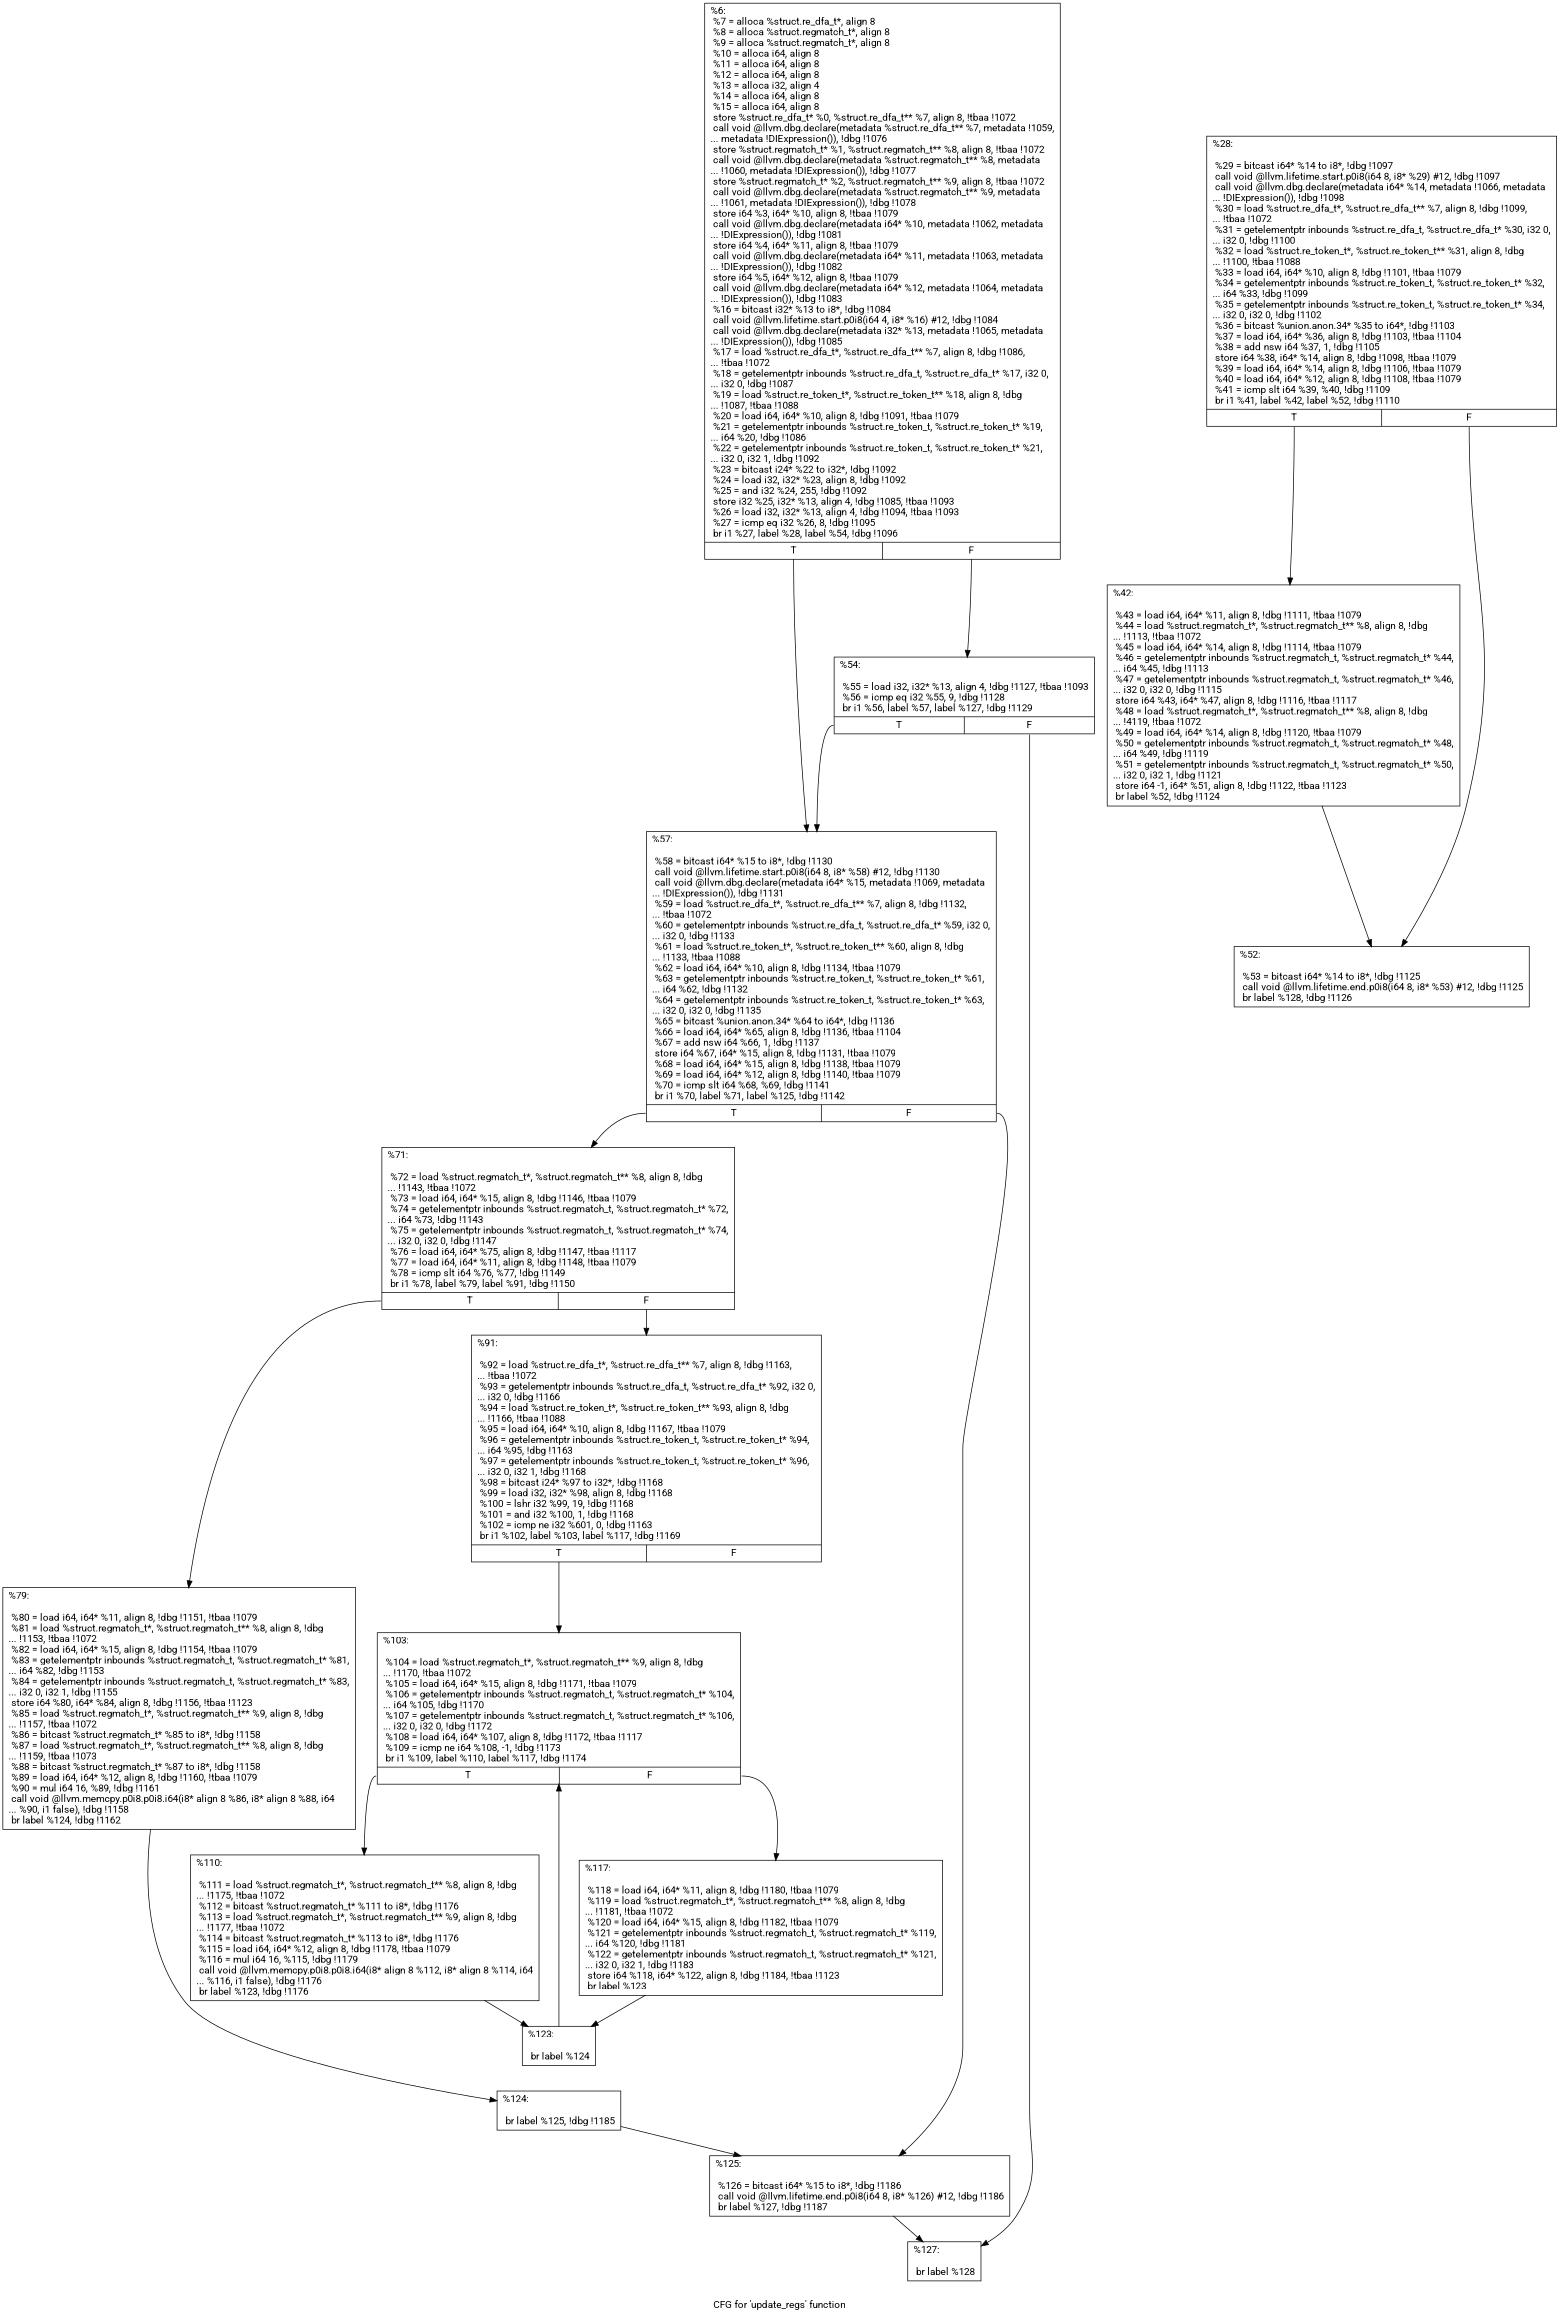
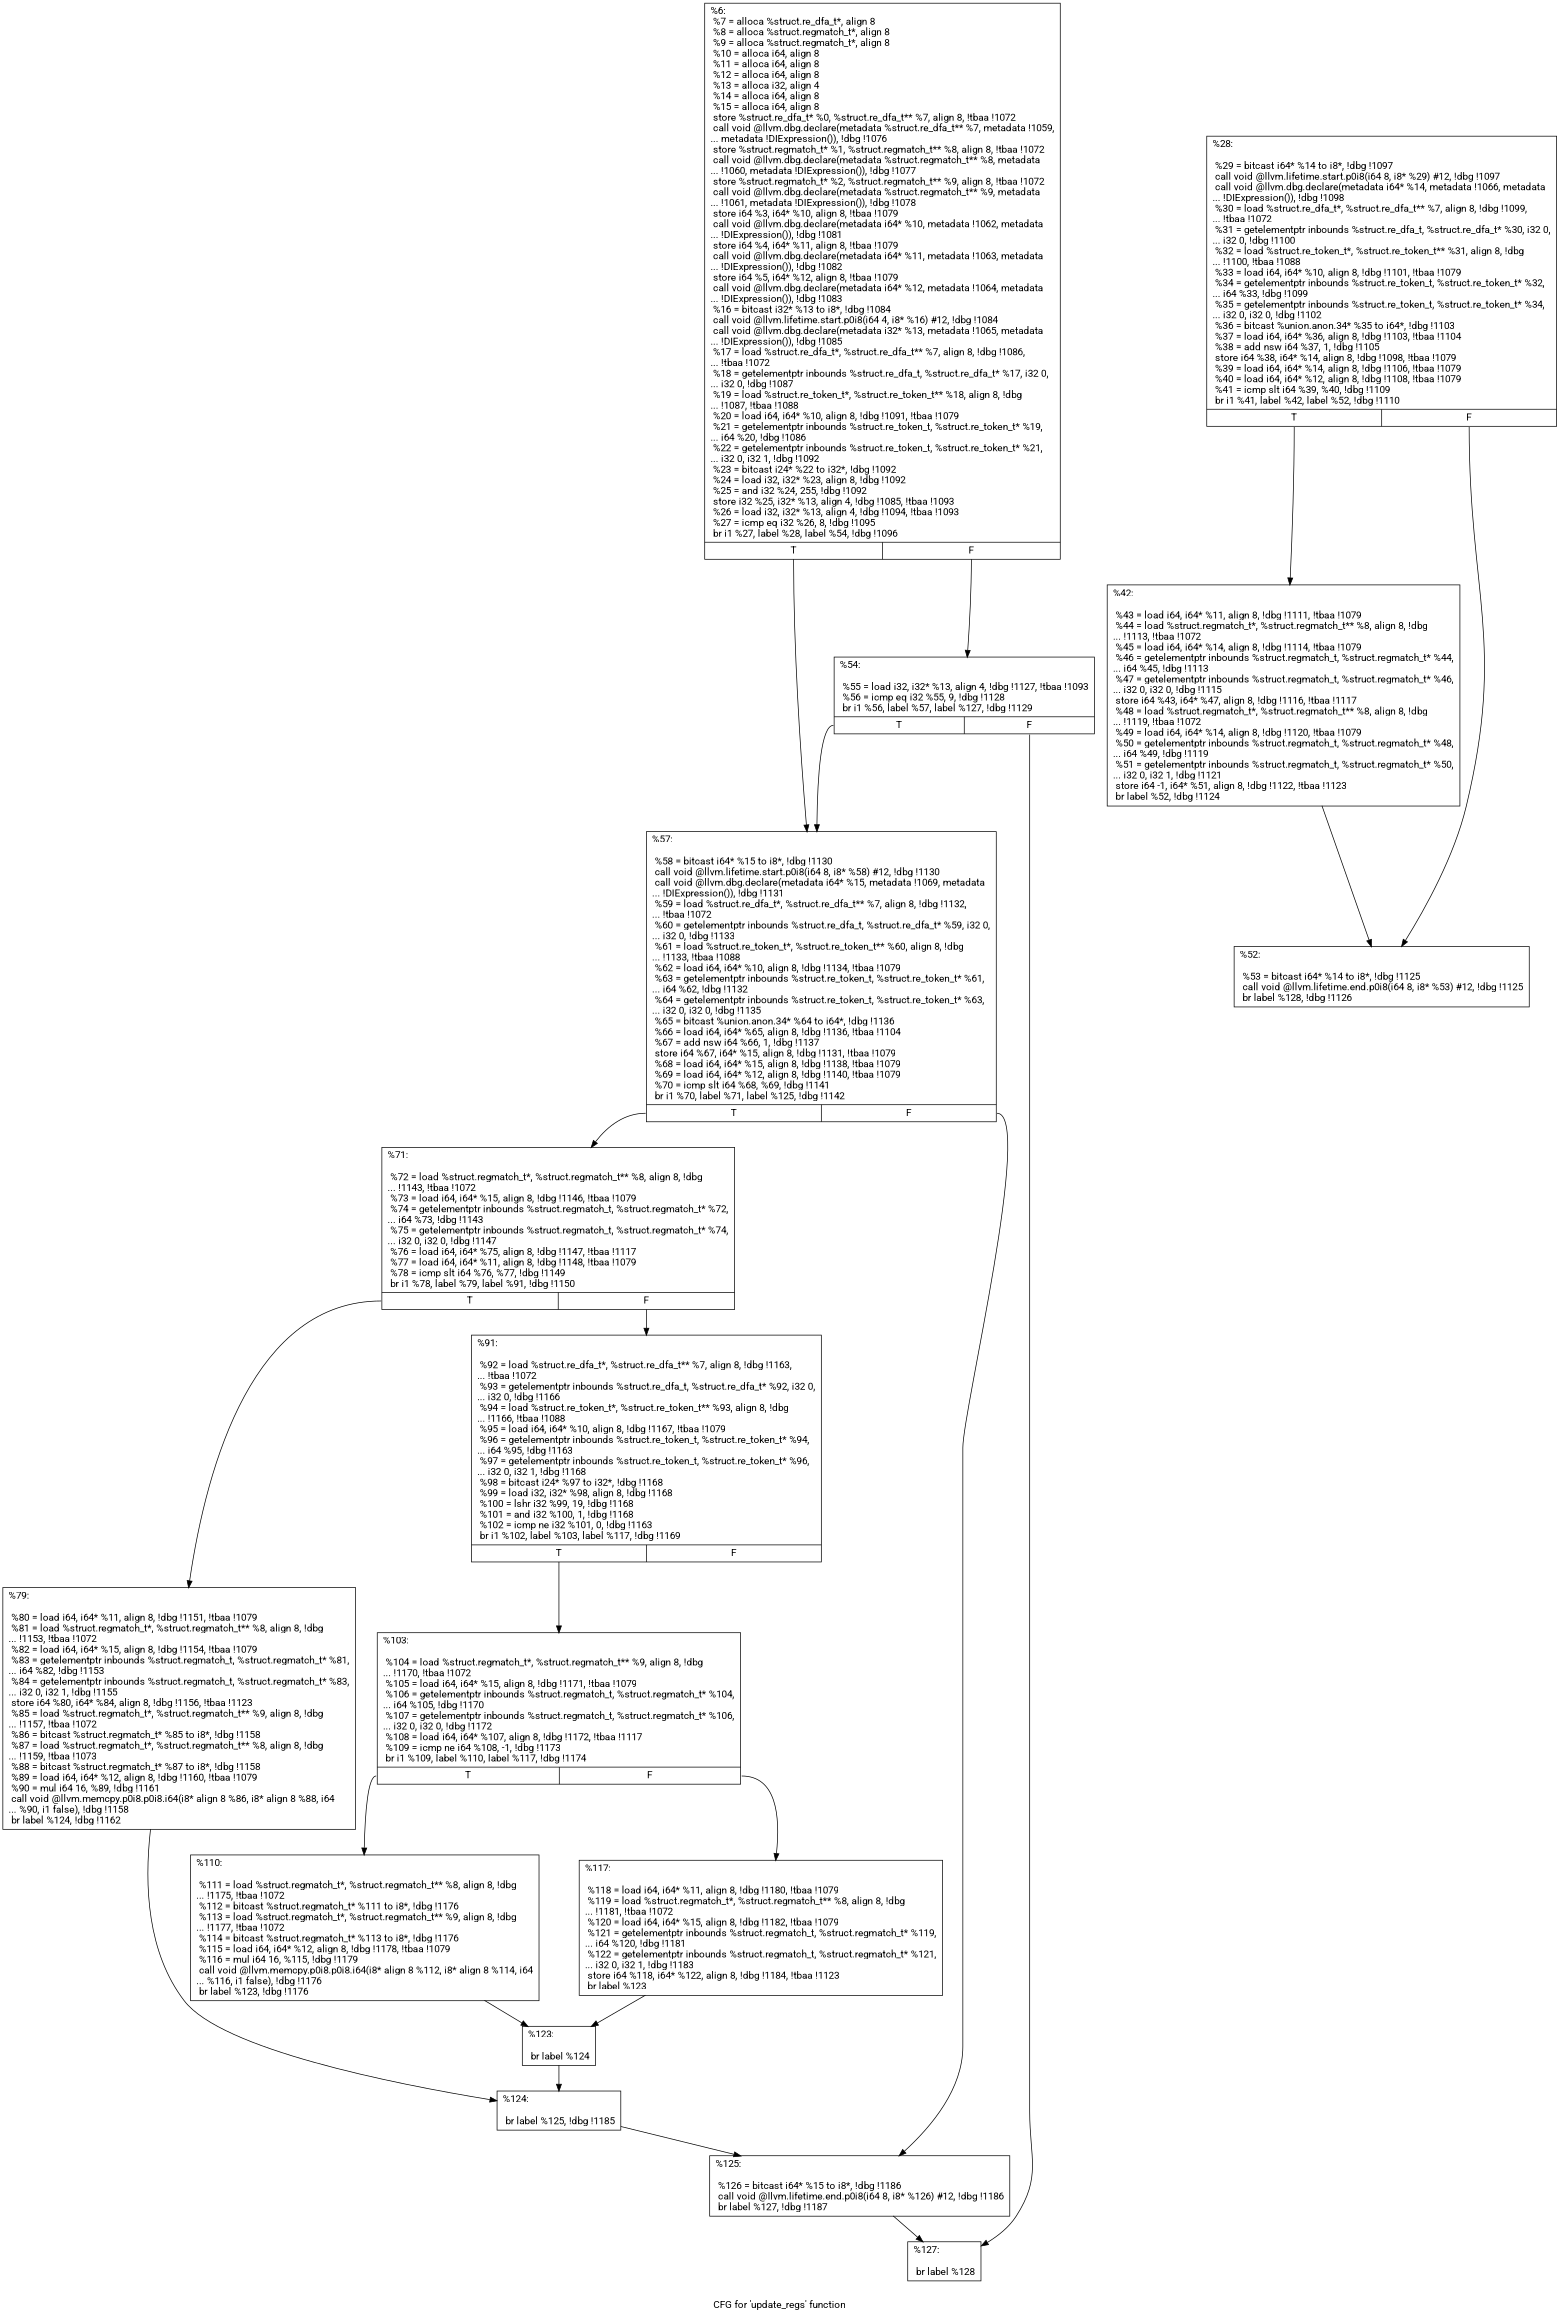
(1157, 722) -> (1157, 722)
(565, 1525) -> (565, 1525)
(559, 1909) -> (559, 2075)
